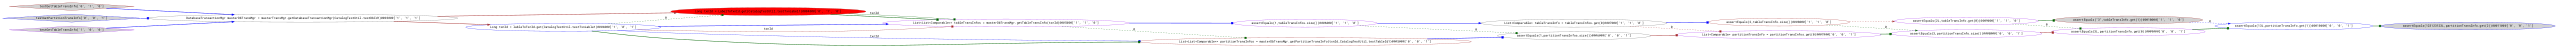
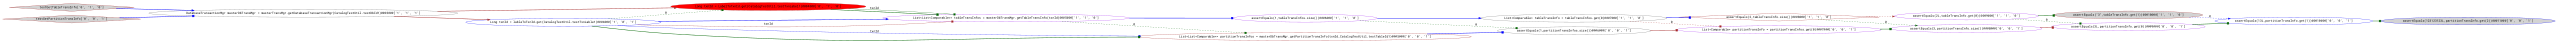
(72, 18) -> (72, 19)
(1779, 22) -> (1779, 17)
(72, 30) -> none
